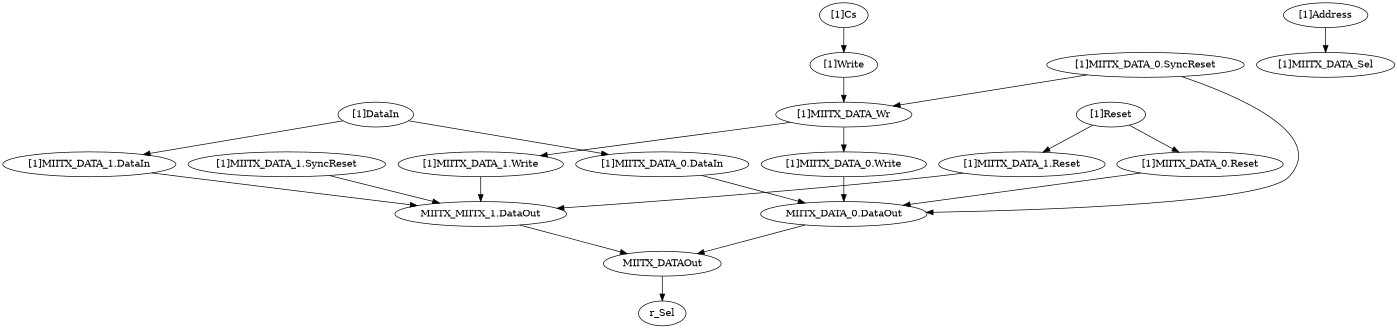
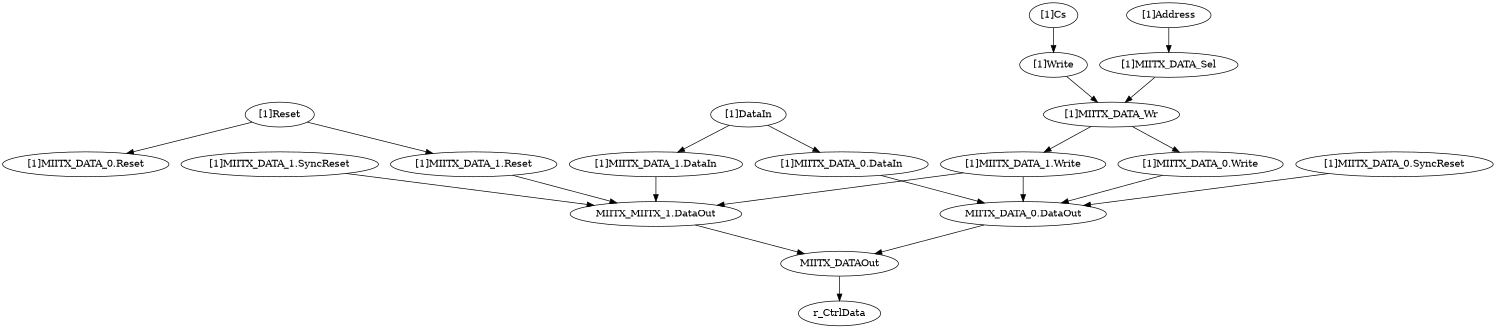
(994, 90) -> (1143, 88)
(1025, 189) -> (1023, 186)
(662, 313) -> (840, 313)
